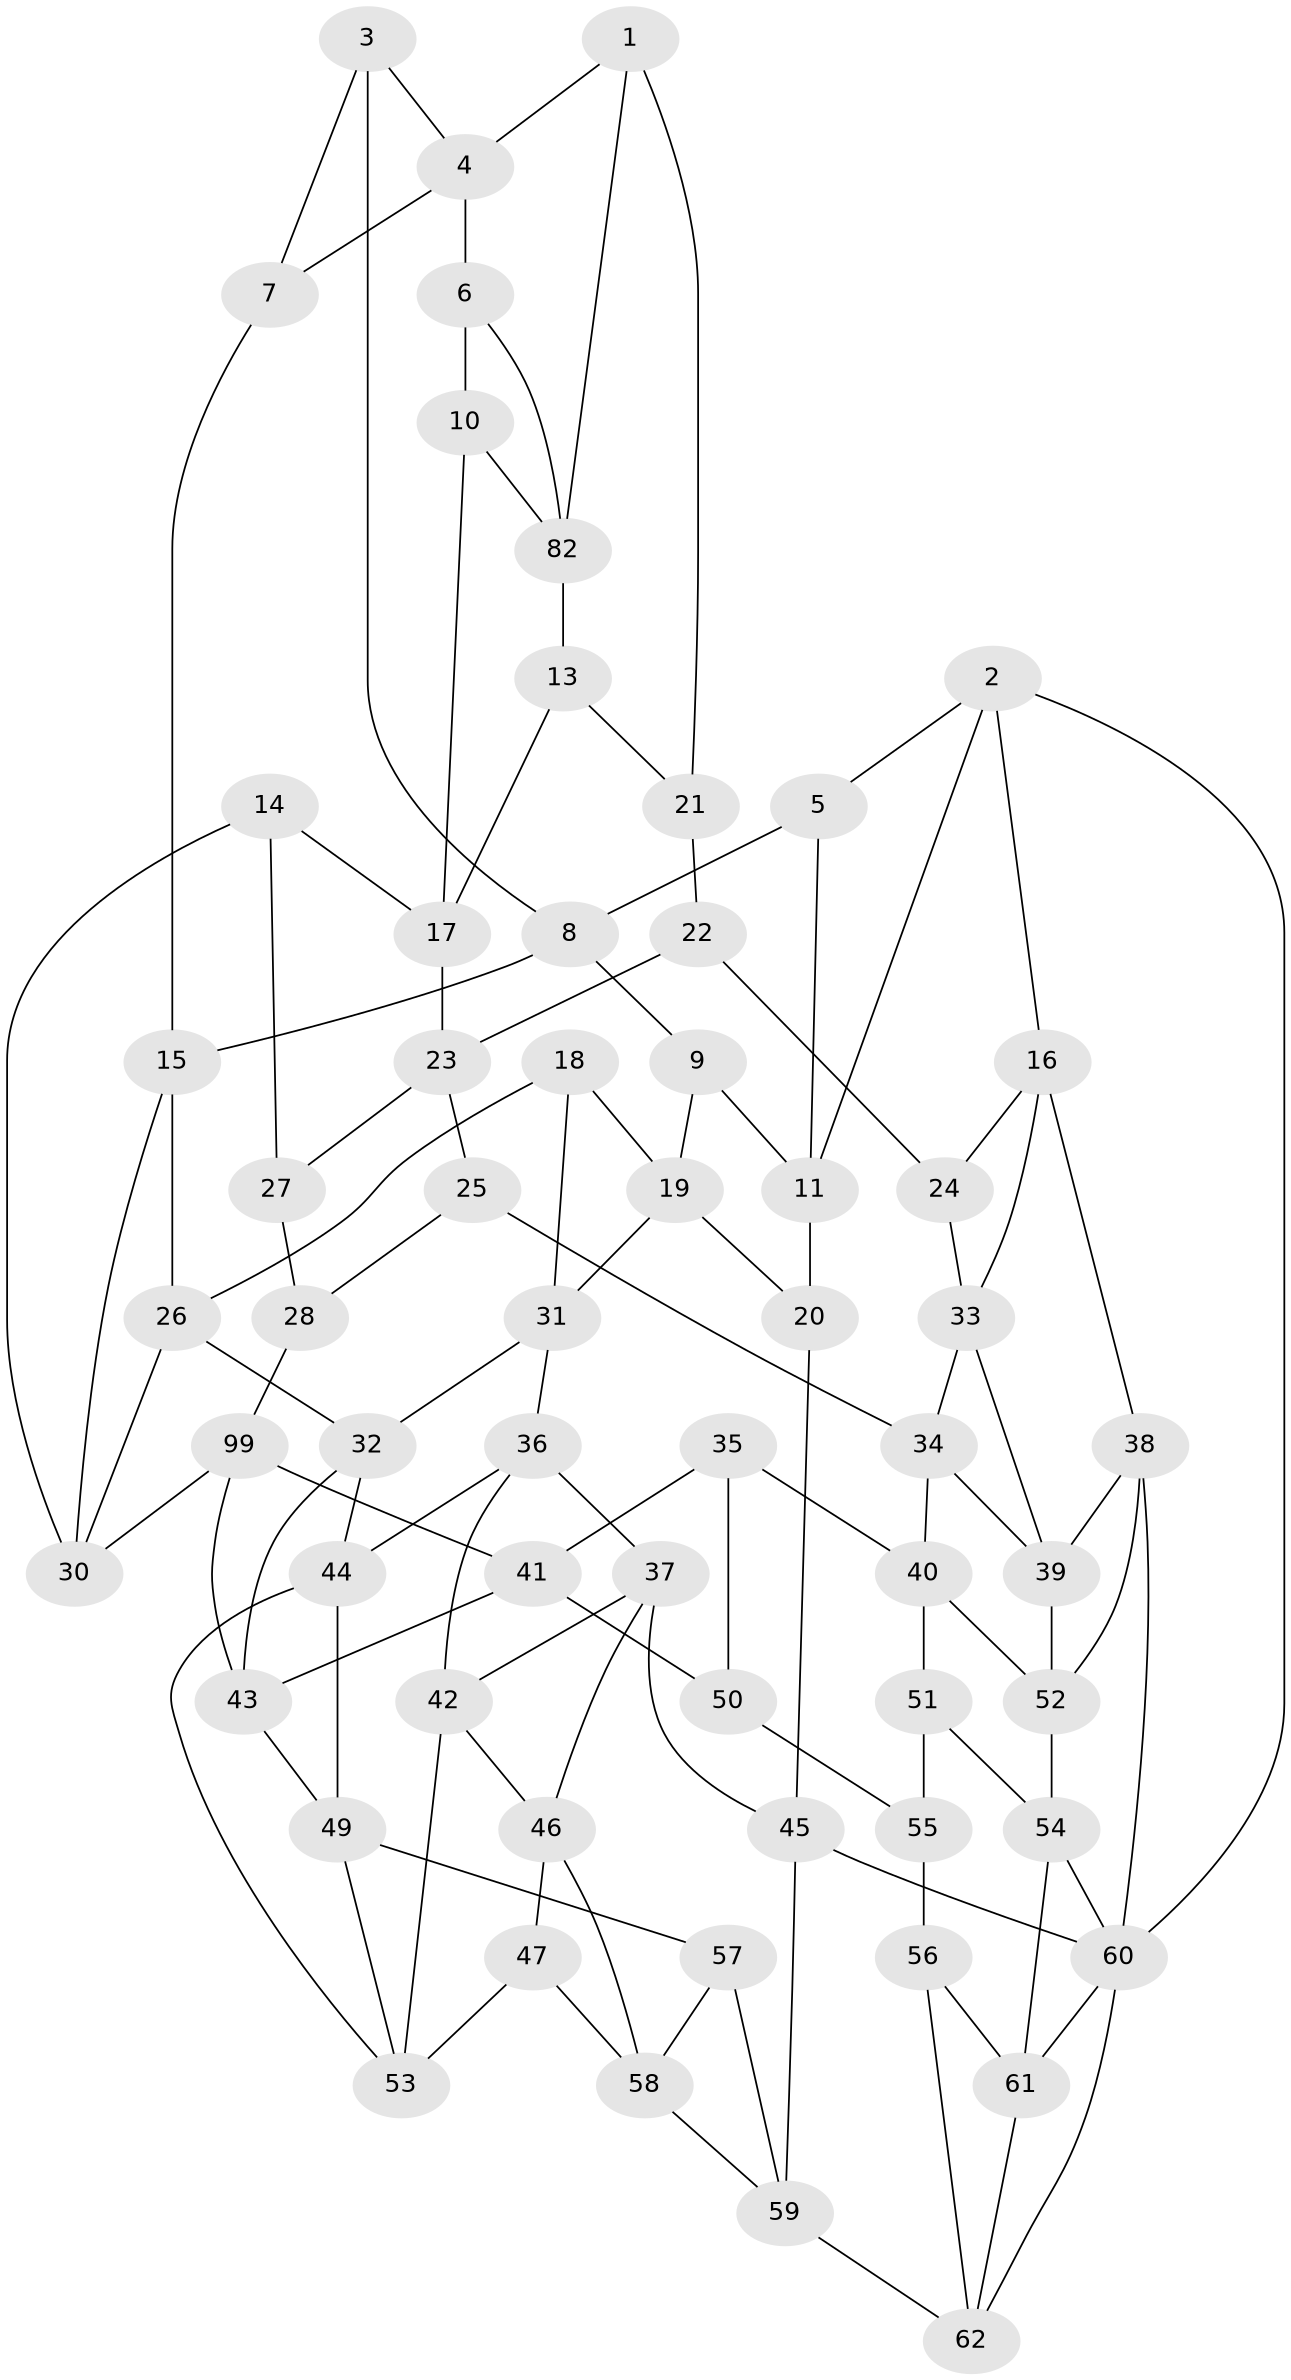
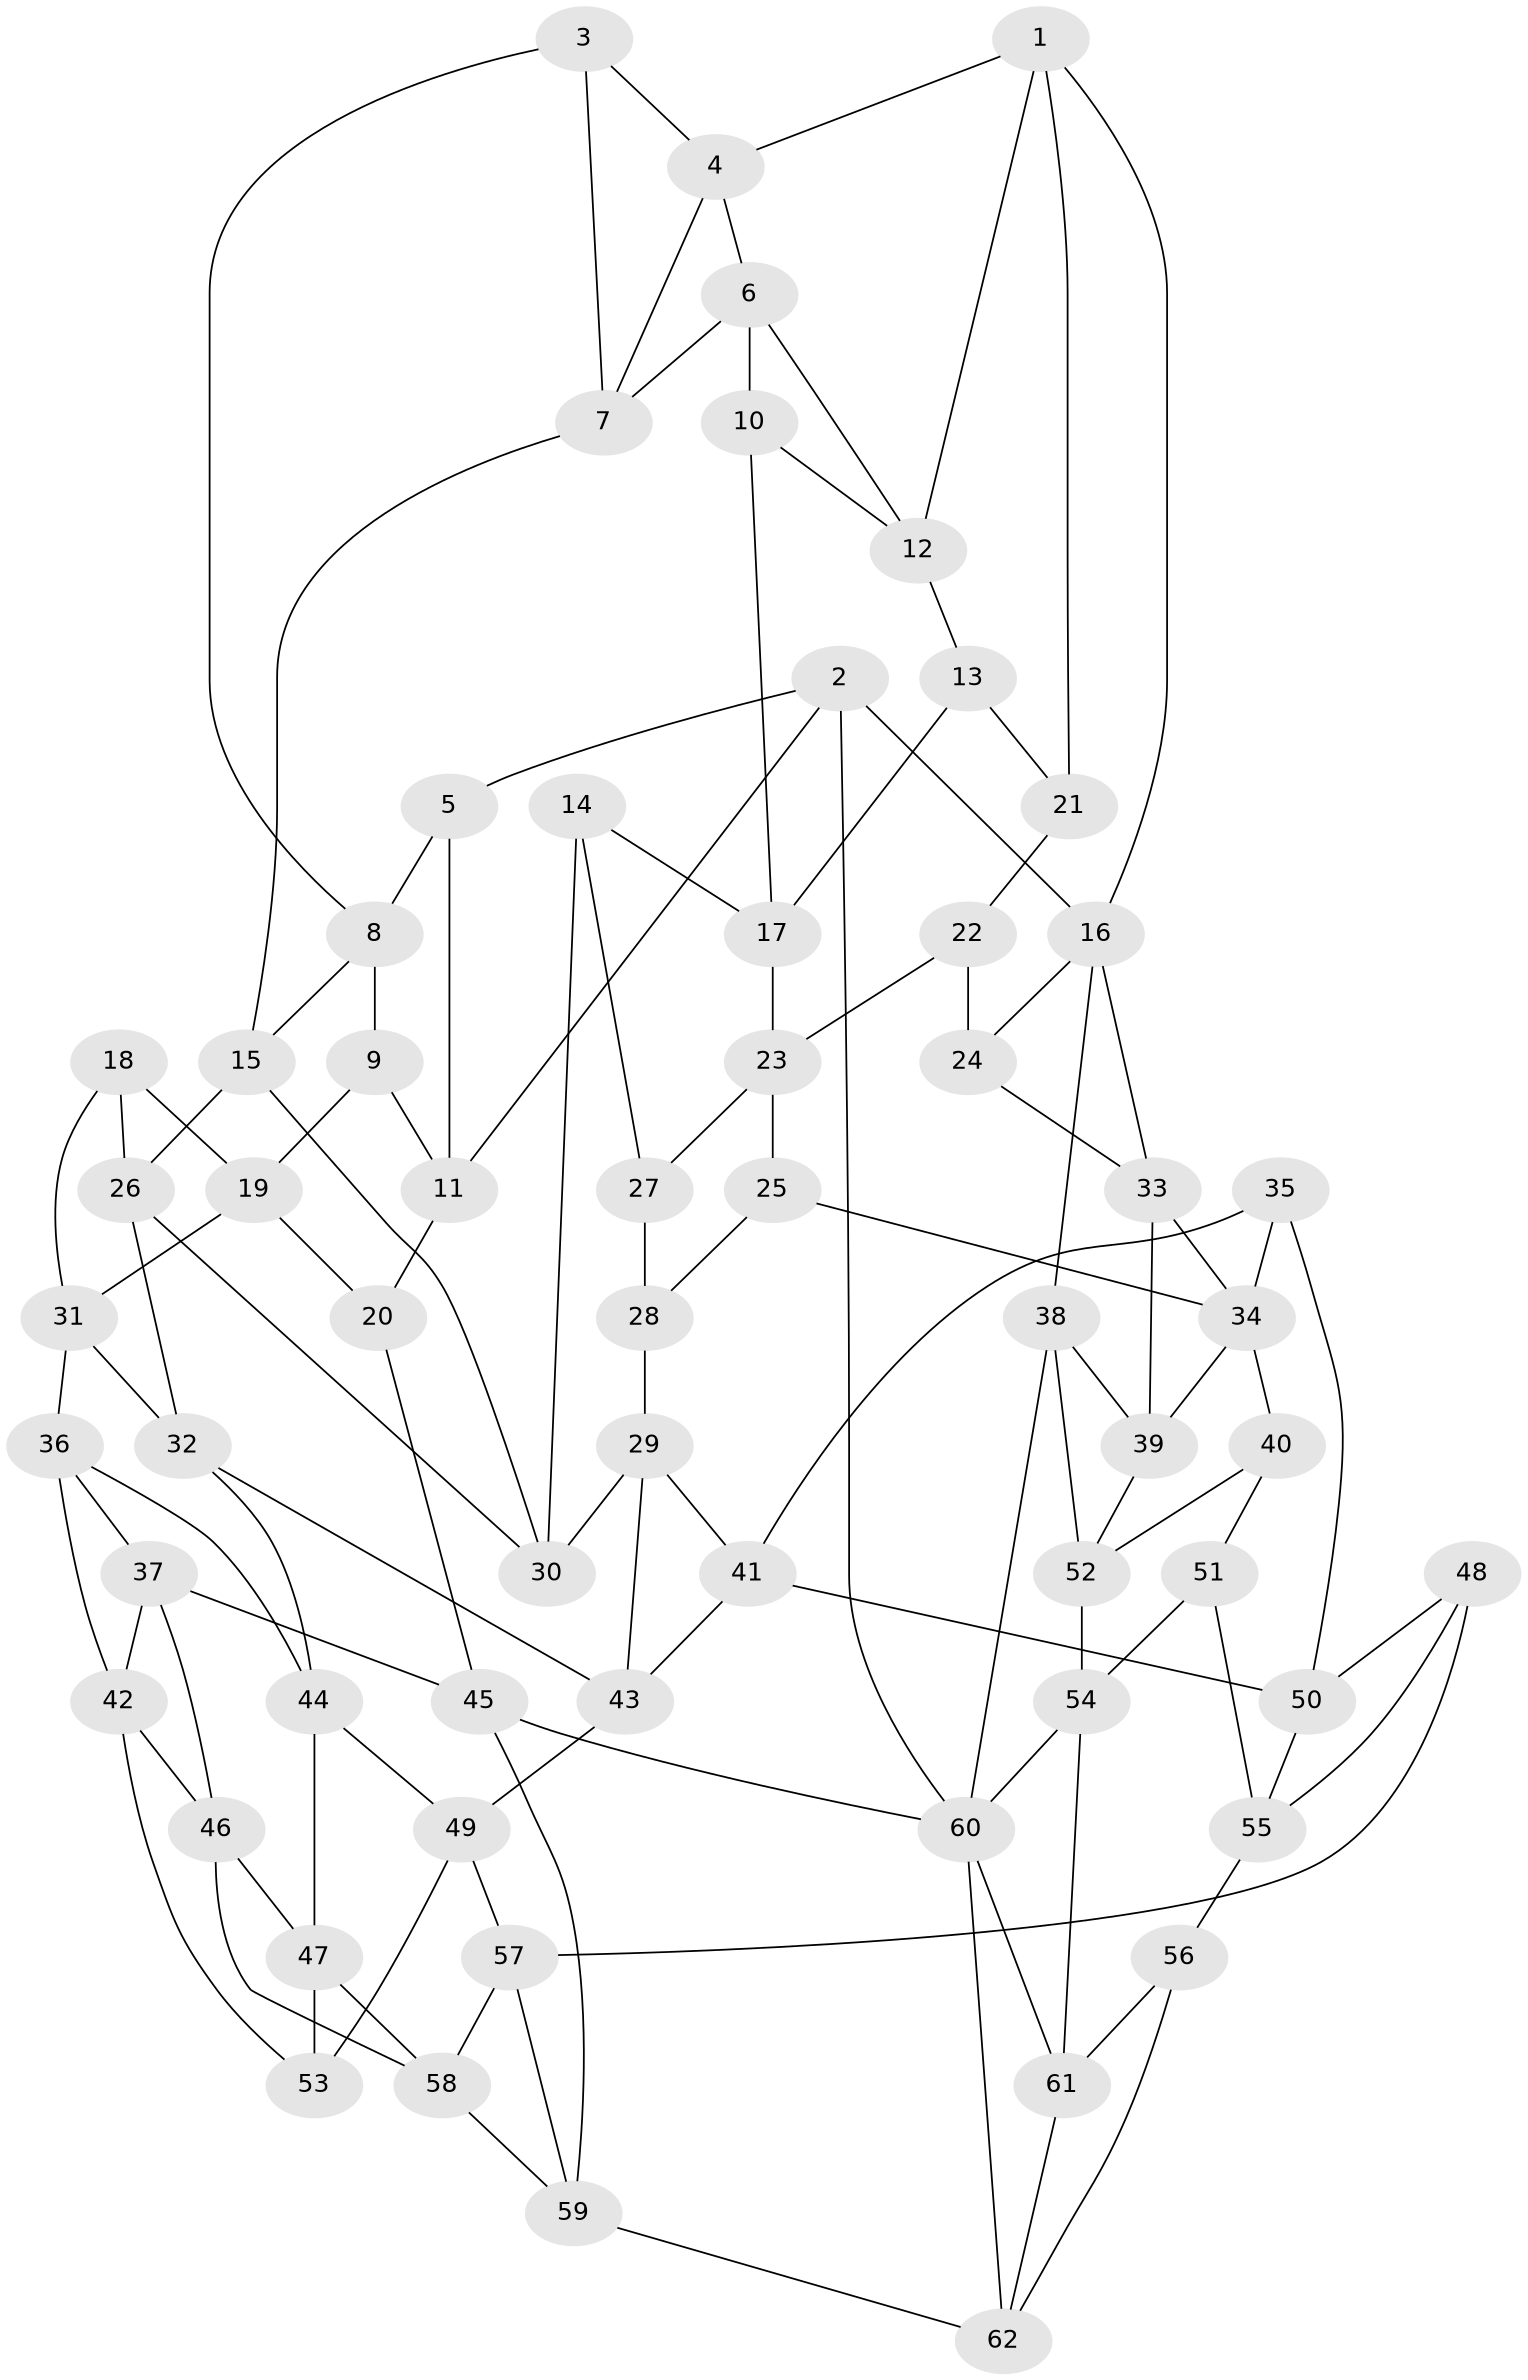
none -> (677, 359)
none -> (1167, 476)
(563, 551) -> (918, 551)
(240, 1446) -> (645, 1446)
(826, 1510) -> (1264, 1254)
none -> (1473, 1574)
(211, 1814) -> (314, 1830)
